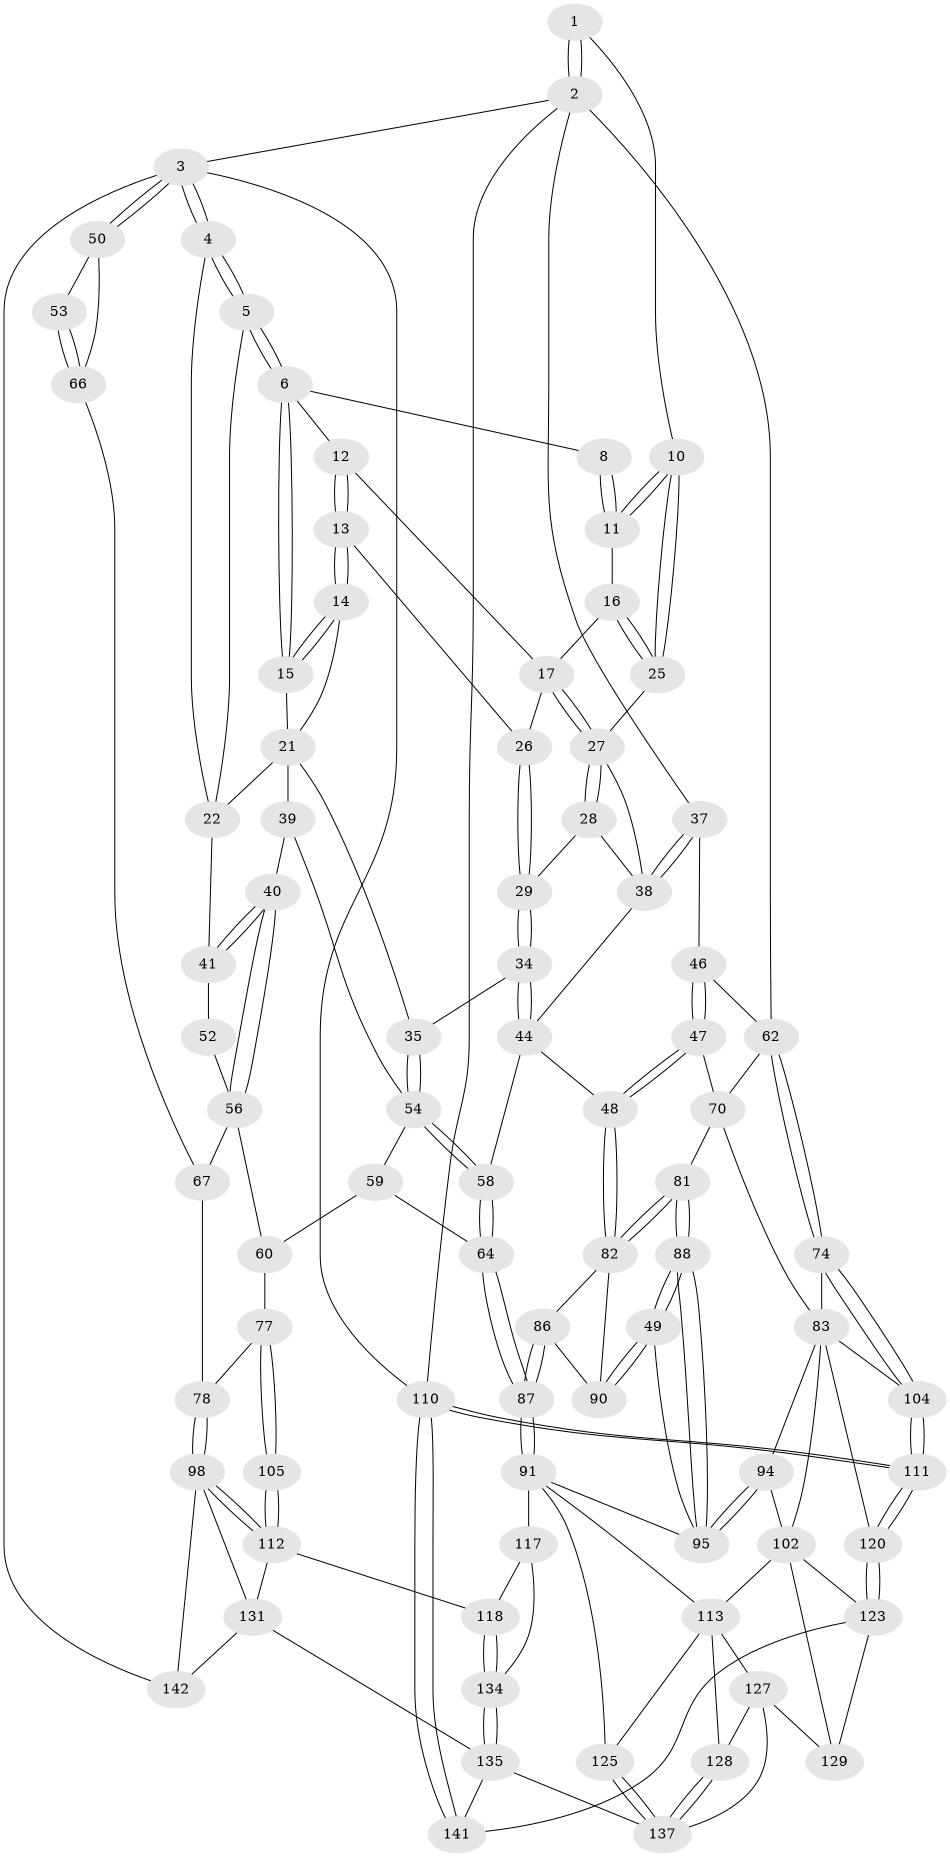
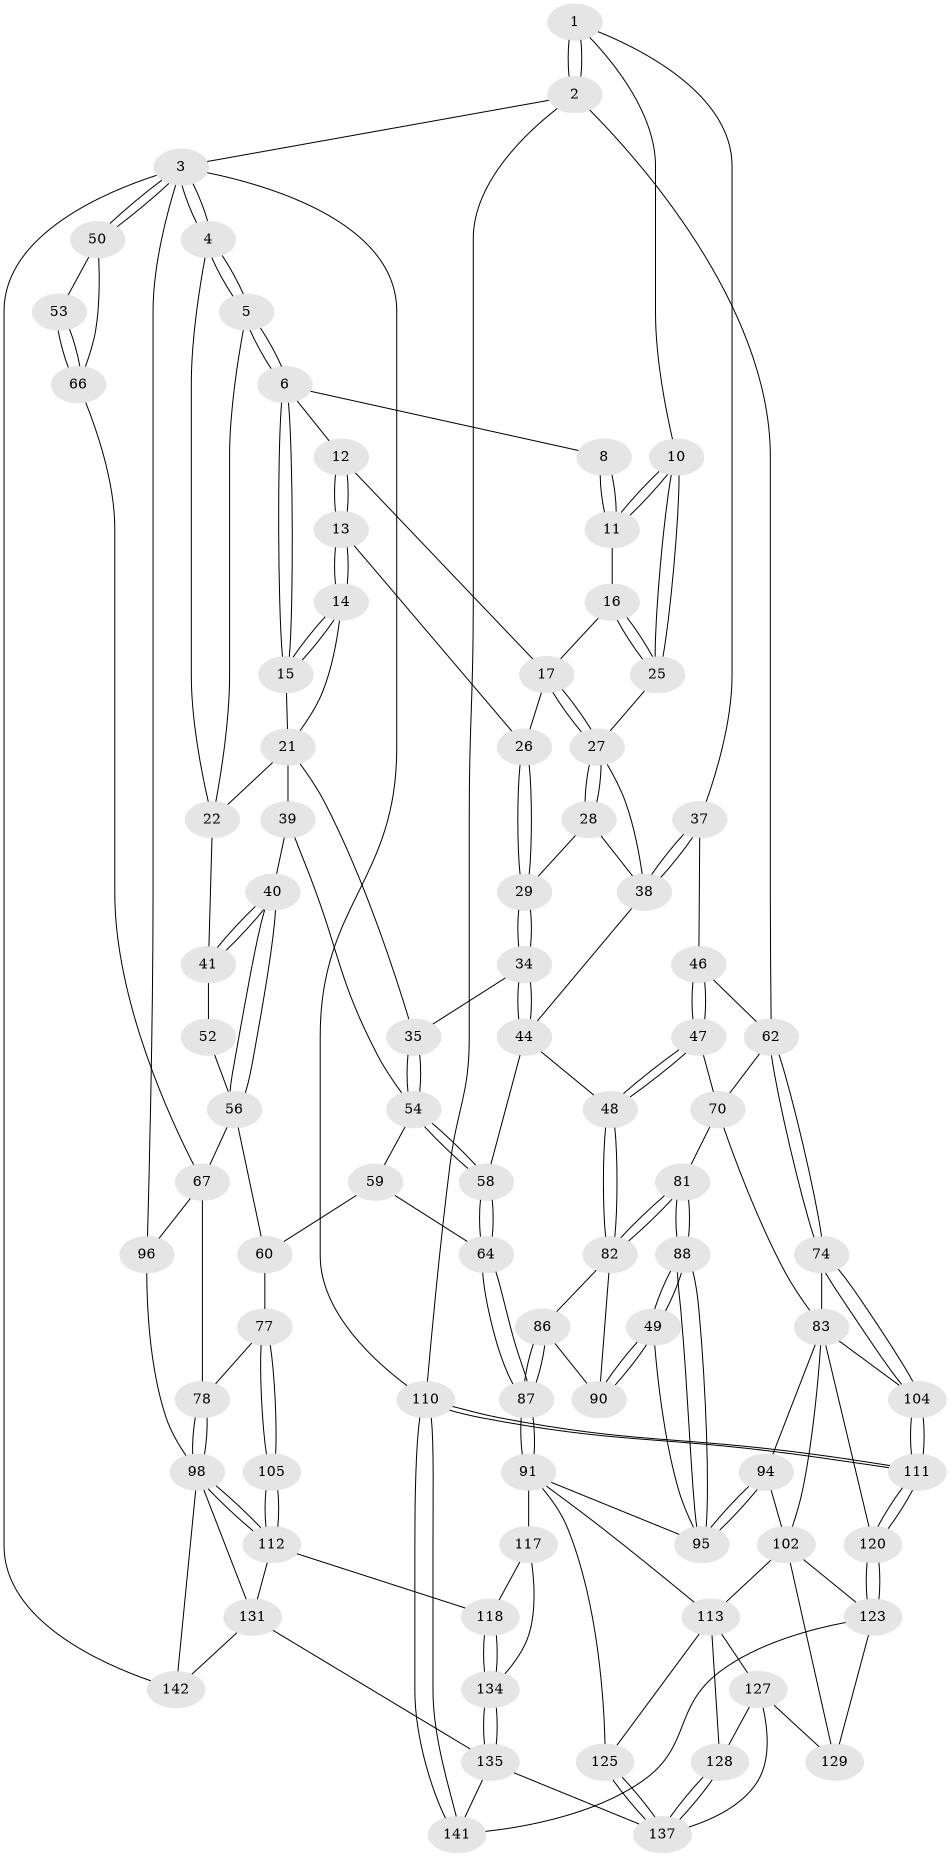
(548, 475) -> (732, 385)
none -> (147, 1255)
